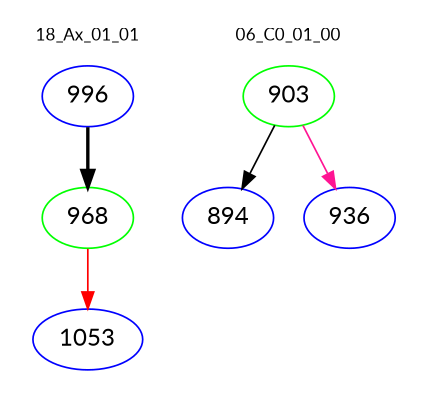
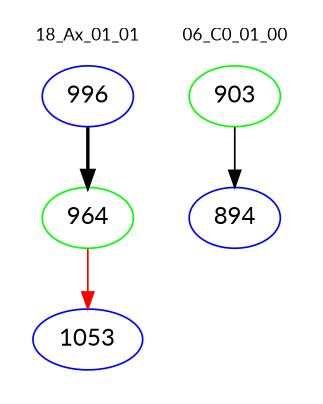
(88, 218) -> (88, 218)
(350, 218) -> none
